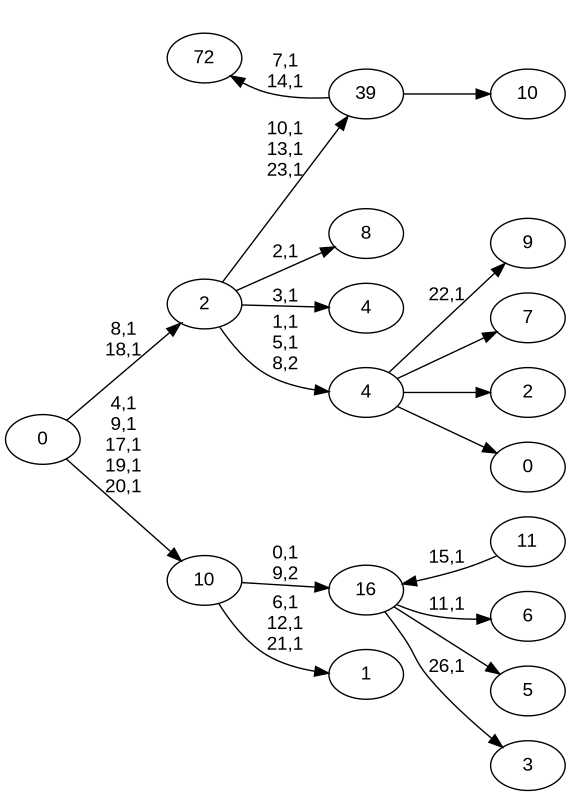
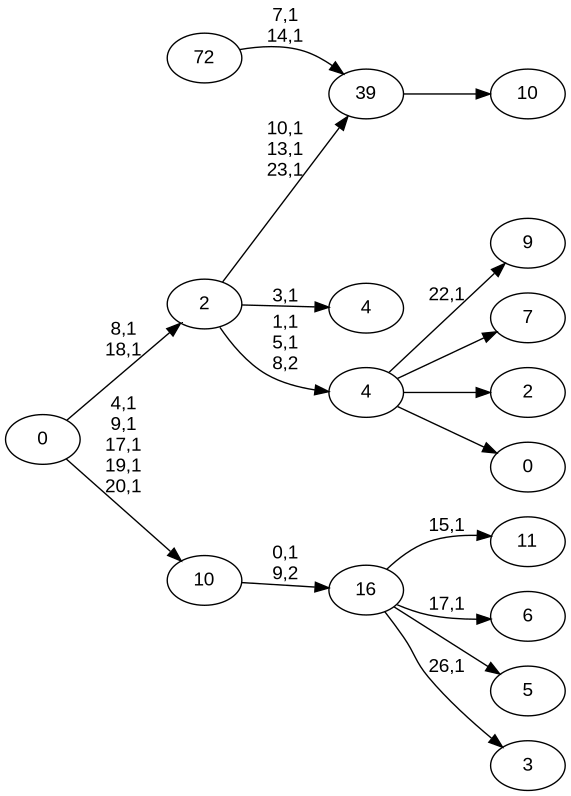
(285, 96) -> (288, 48)
(366, 234) -> none
(457, 571) -> (428, 542)
(447, 605) -> (447, 605)
(366, 674) -> none
